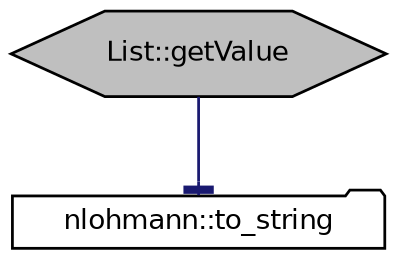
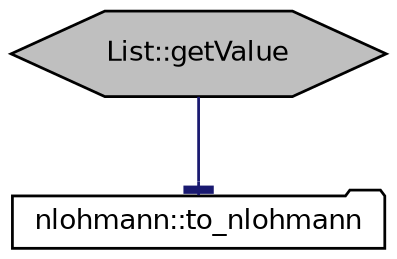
(199, 222) -> (199, 222)
